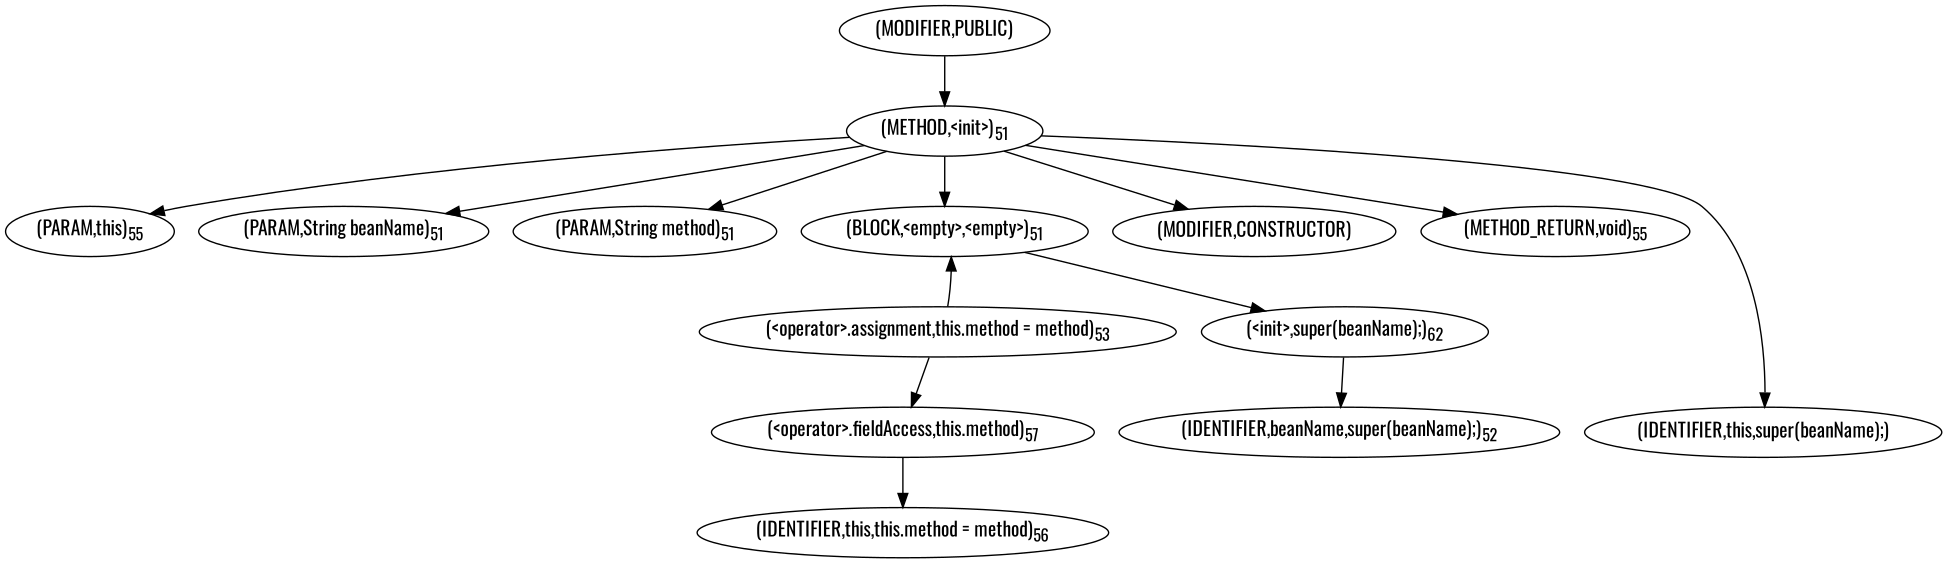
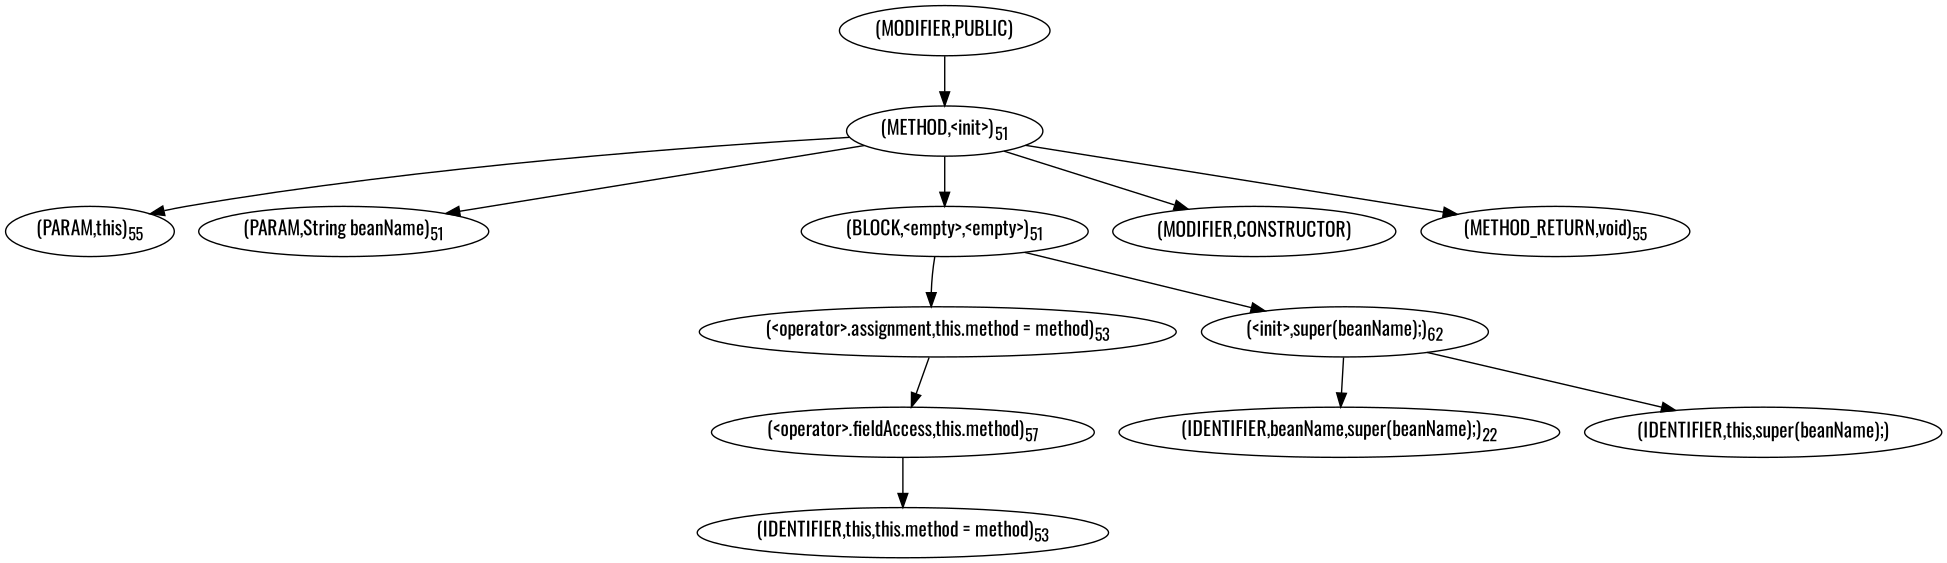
(1475, 163) -> (1544, 380)
(645, 231) -> none
(950, 289) -> (932, 275)
(1490, 430) -> (1490, 430)
(1042, 531) -> (1042, 531)
